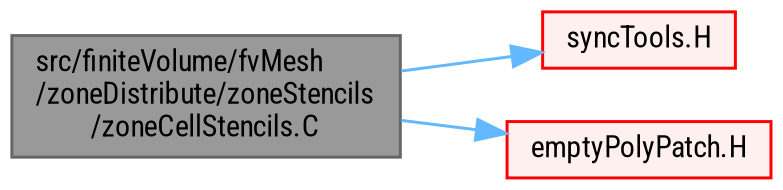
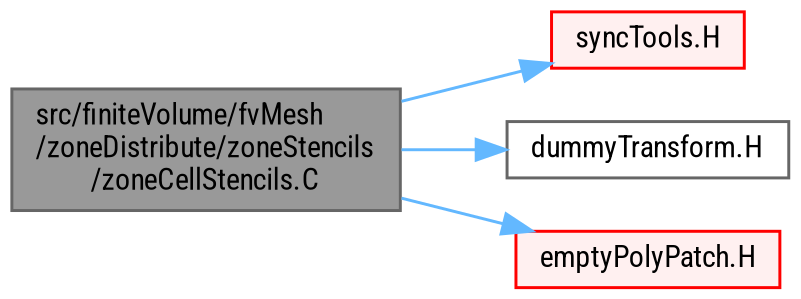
none -> (648, 150)
